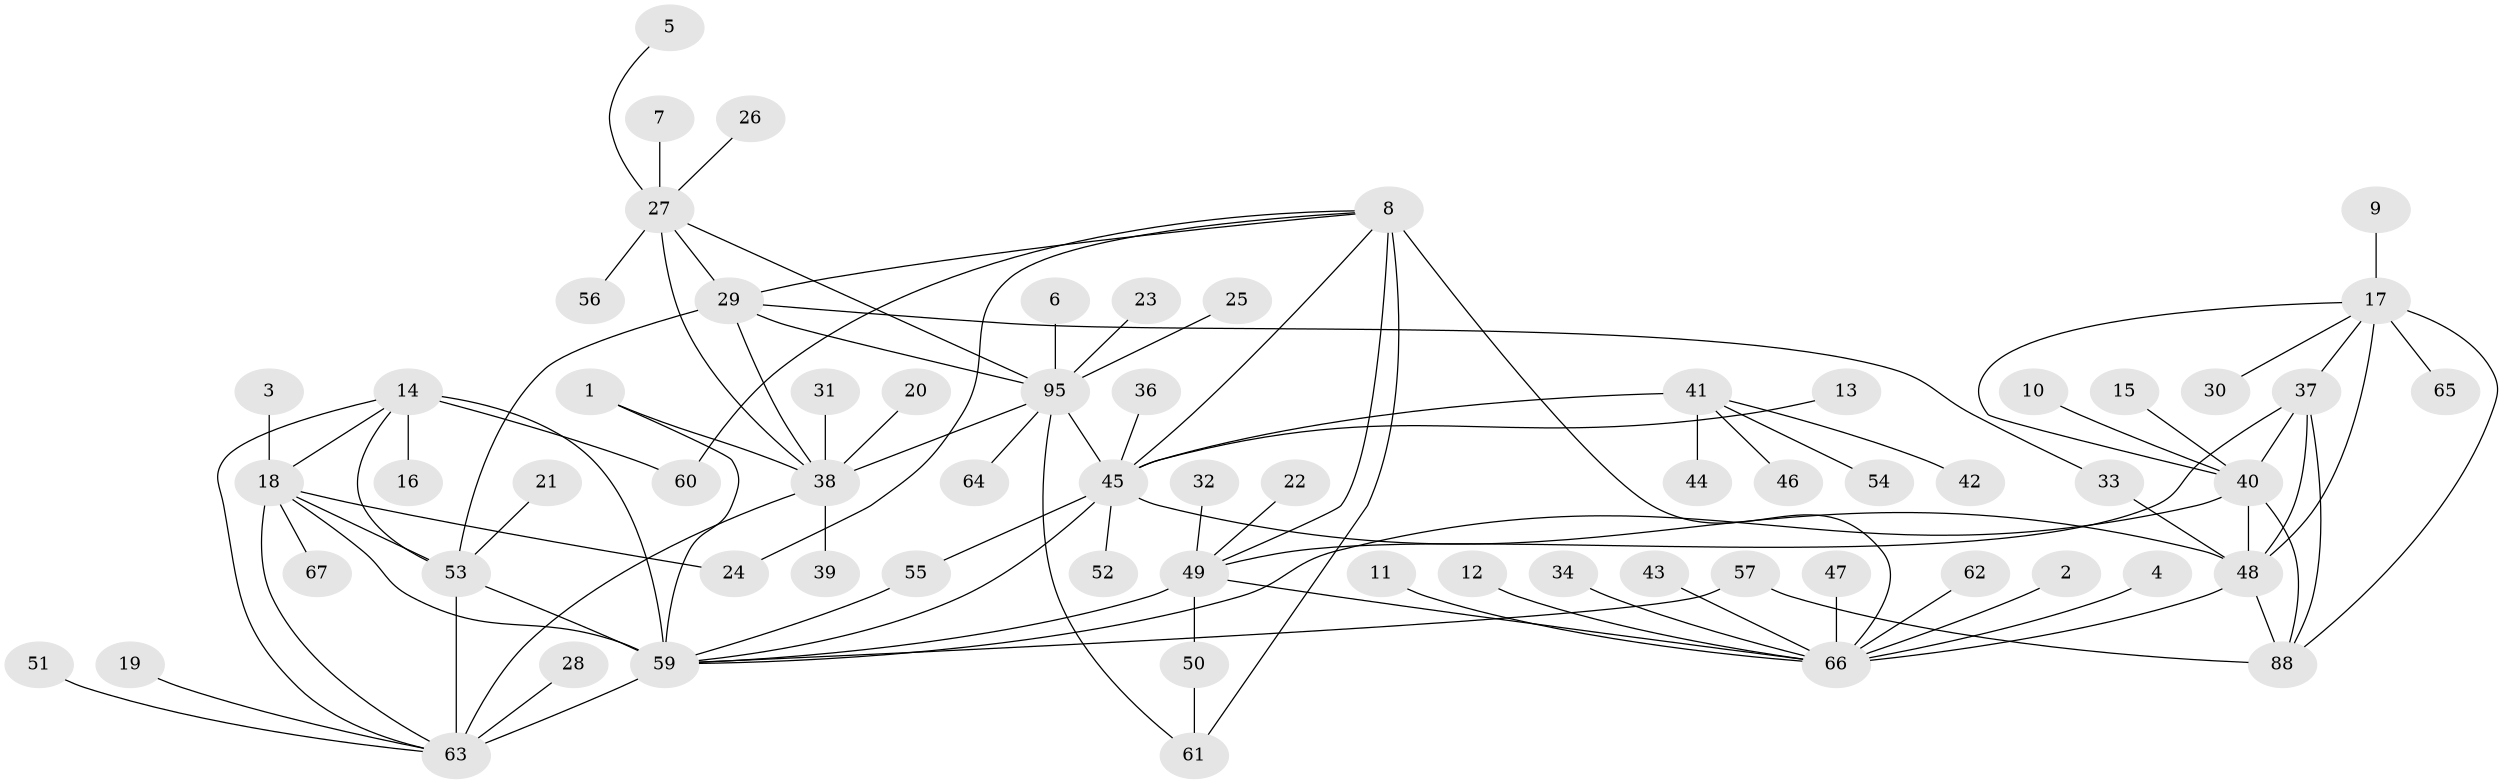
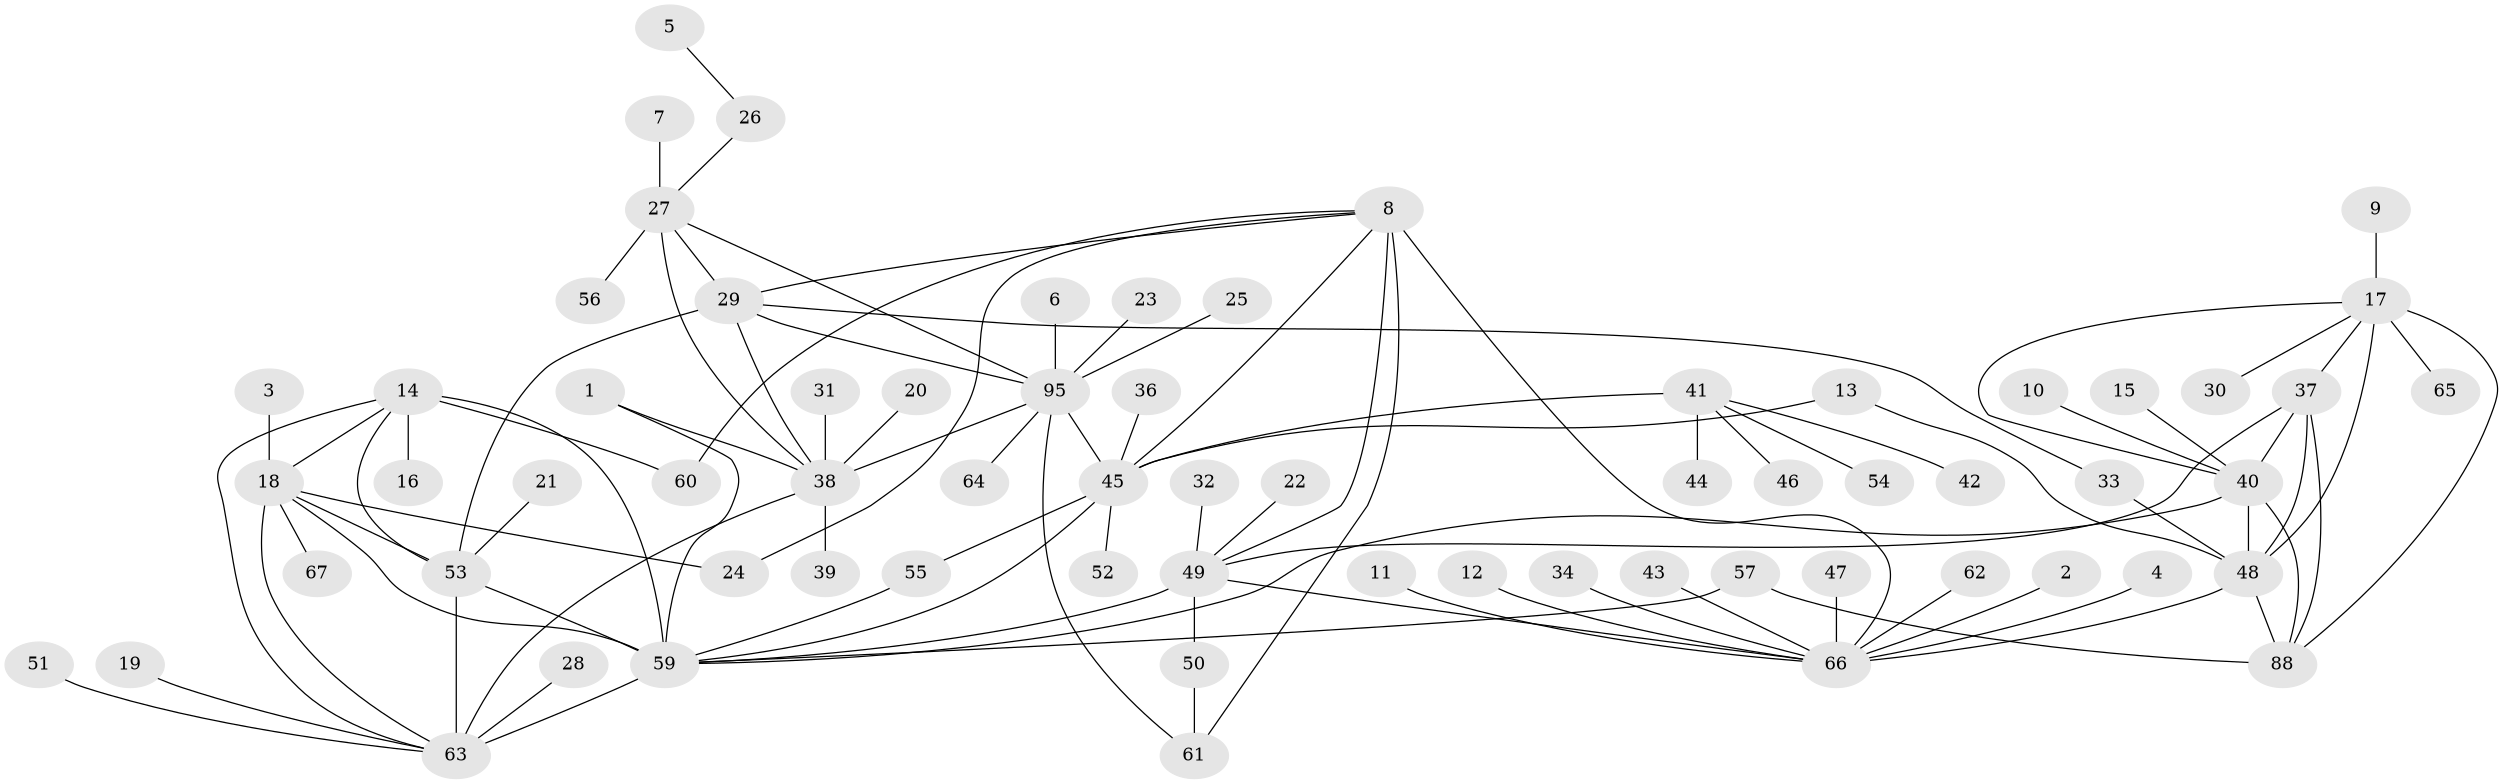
(610, 116) -> (710, 73)
(1681, 528) -> (2045, 489)
